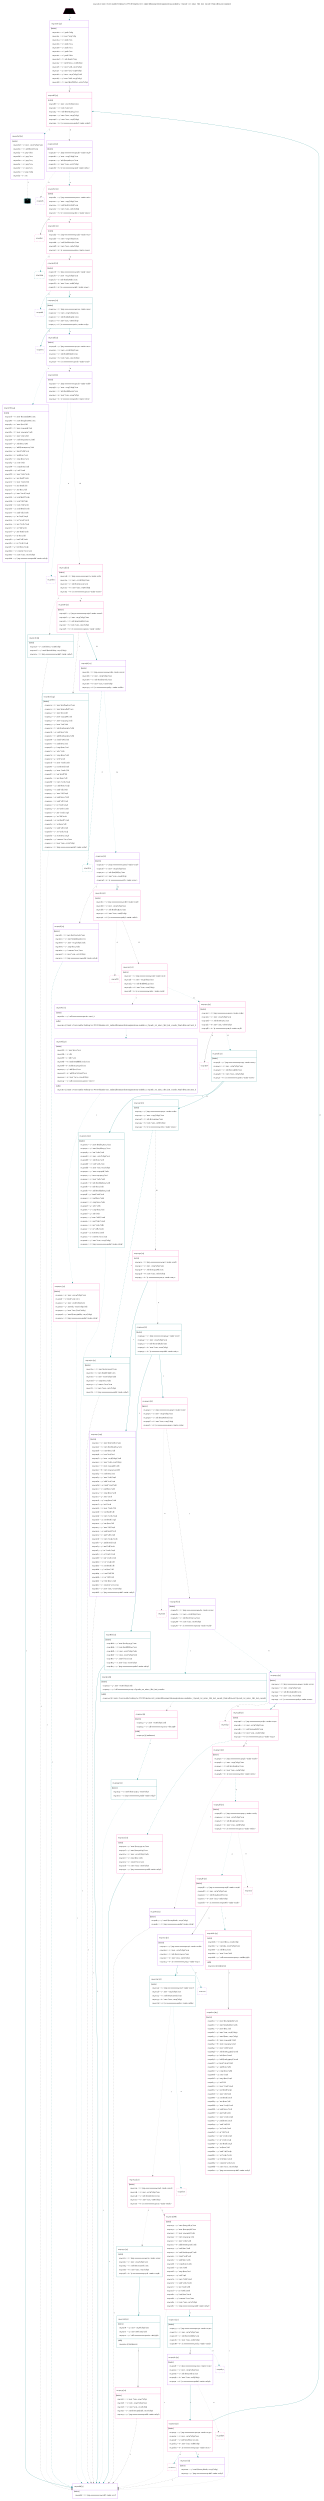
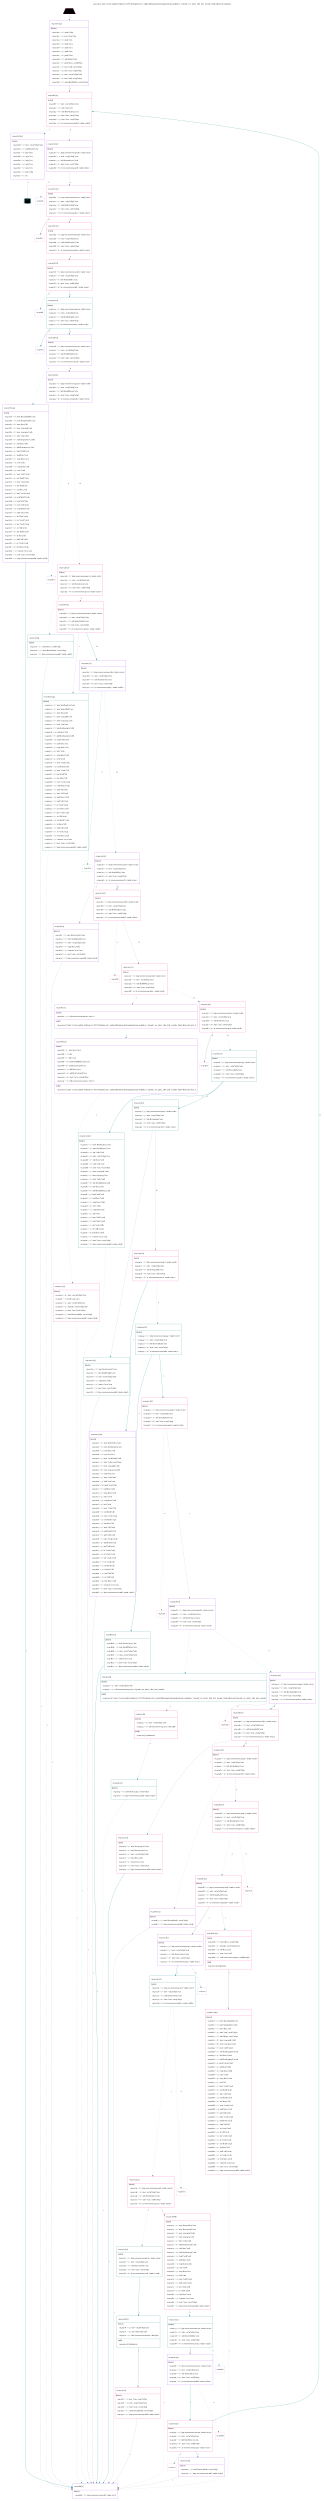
(39, 275) -> none
